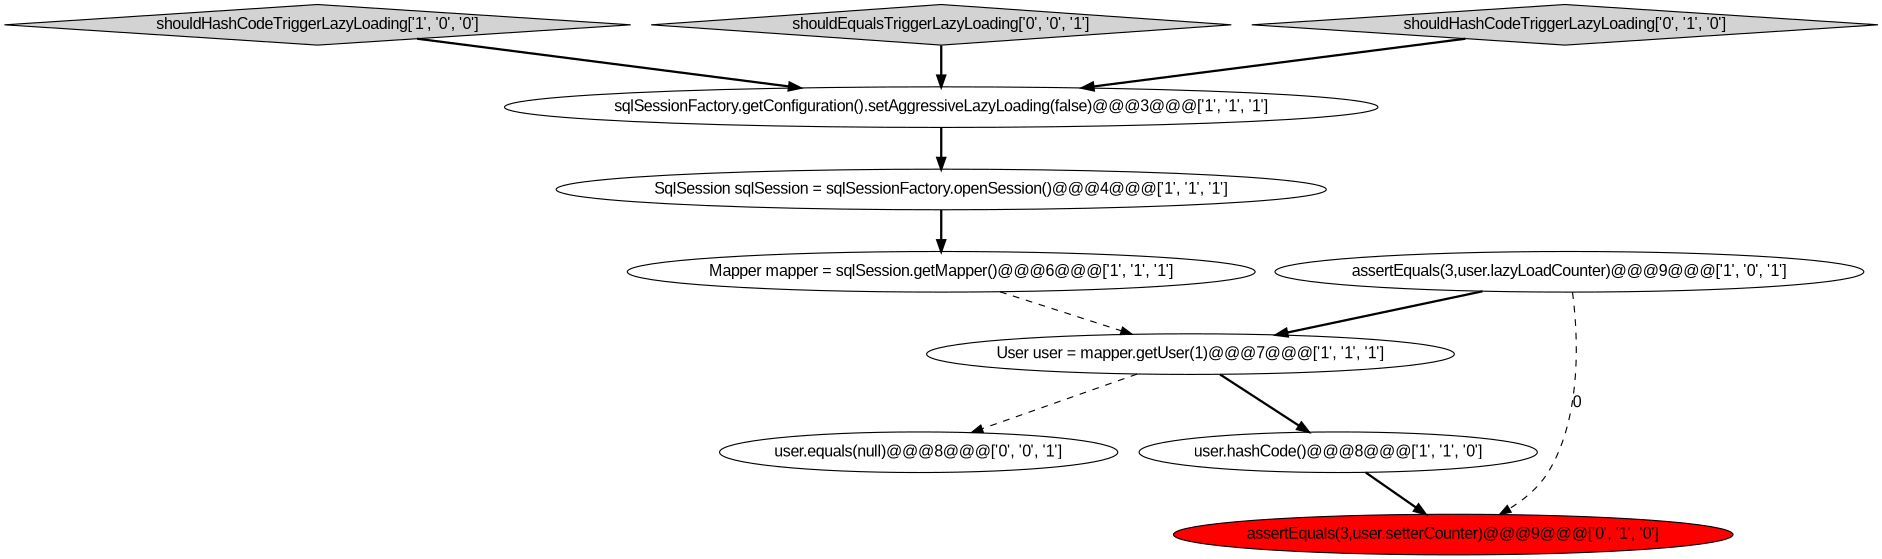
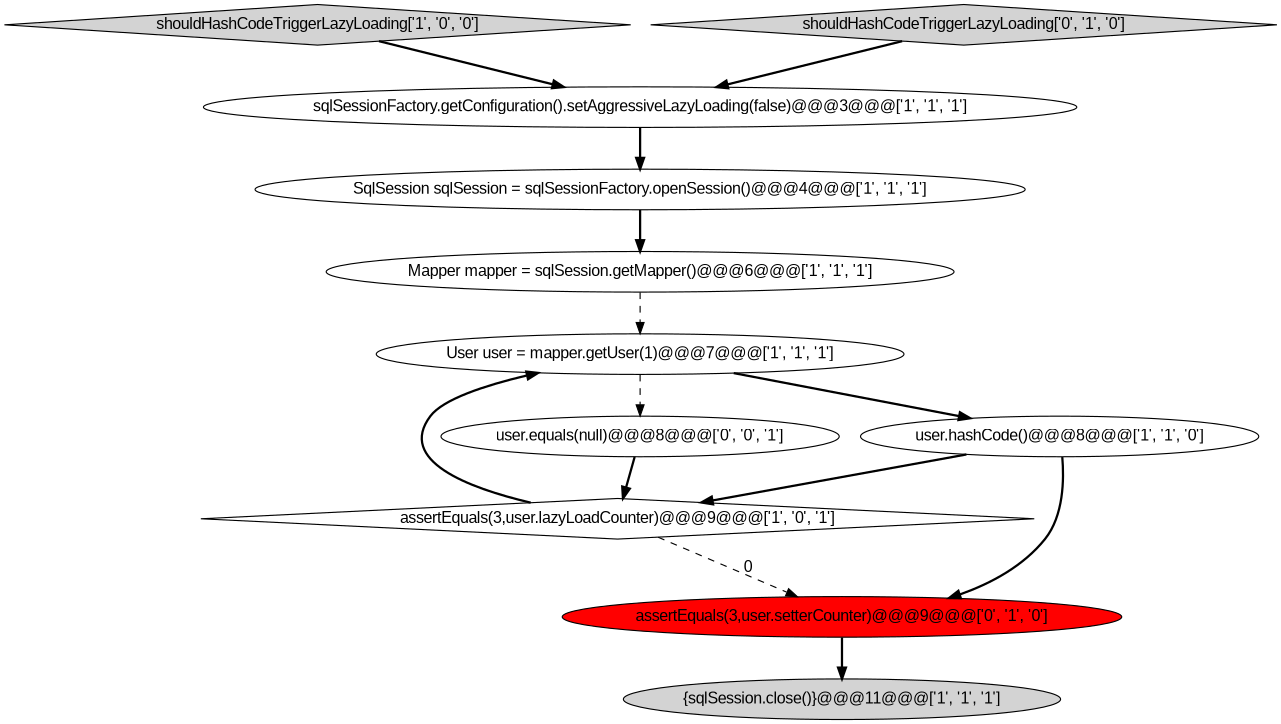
(941, 25) -> none
(1569, 272) -> (618, 519)
none -> (630, 472)
none -> (840, 477)
none -> (842, 699)
